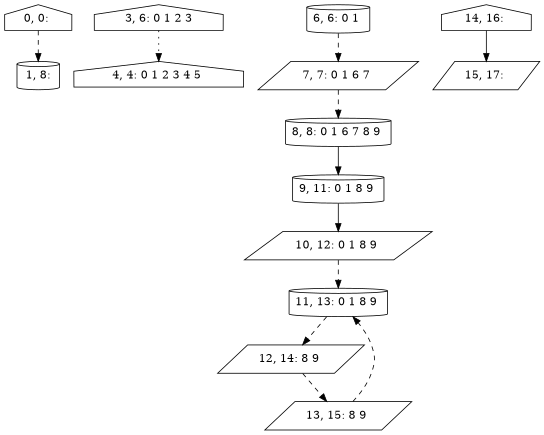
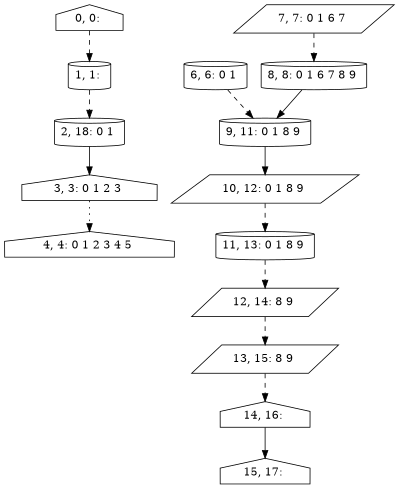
(159, 19) -> (89, 189)
(338, 43) -> (238, 101)
(38, 76) -> (89, 76)
(486, 76) -> (265, 473)
none -> (89, 132)
(374, 363) -> (265, 384)
